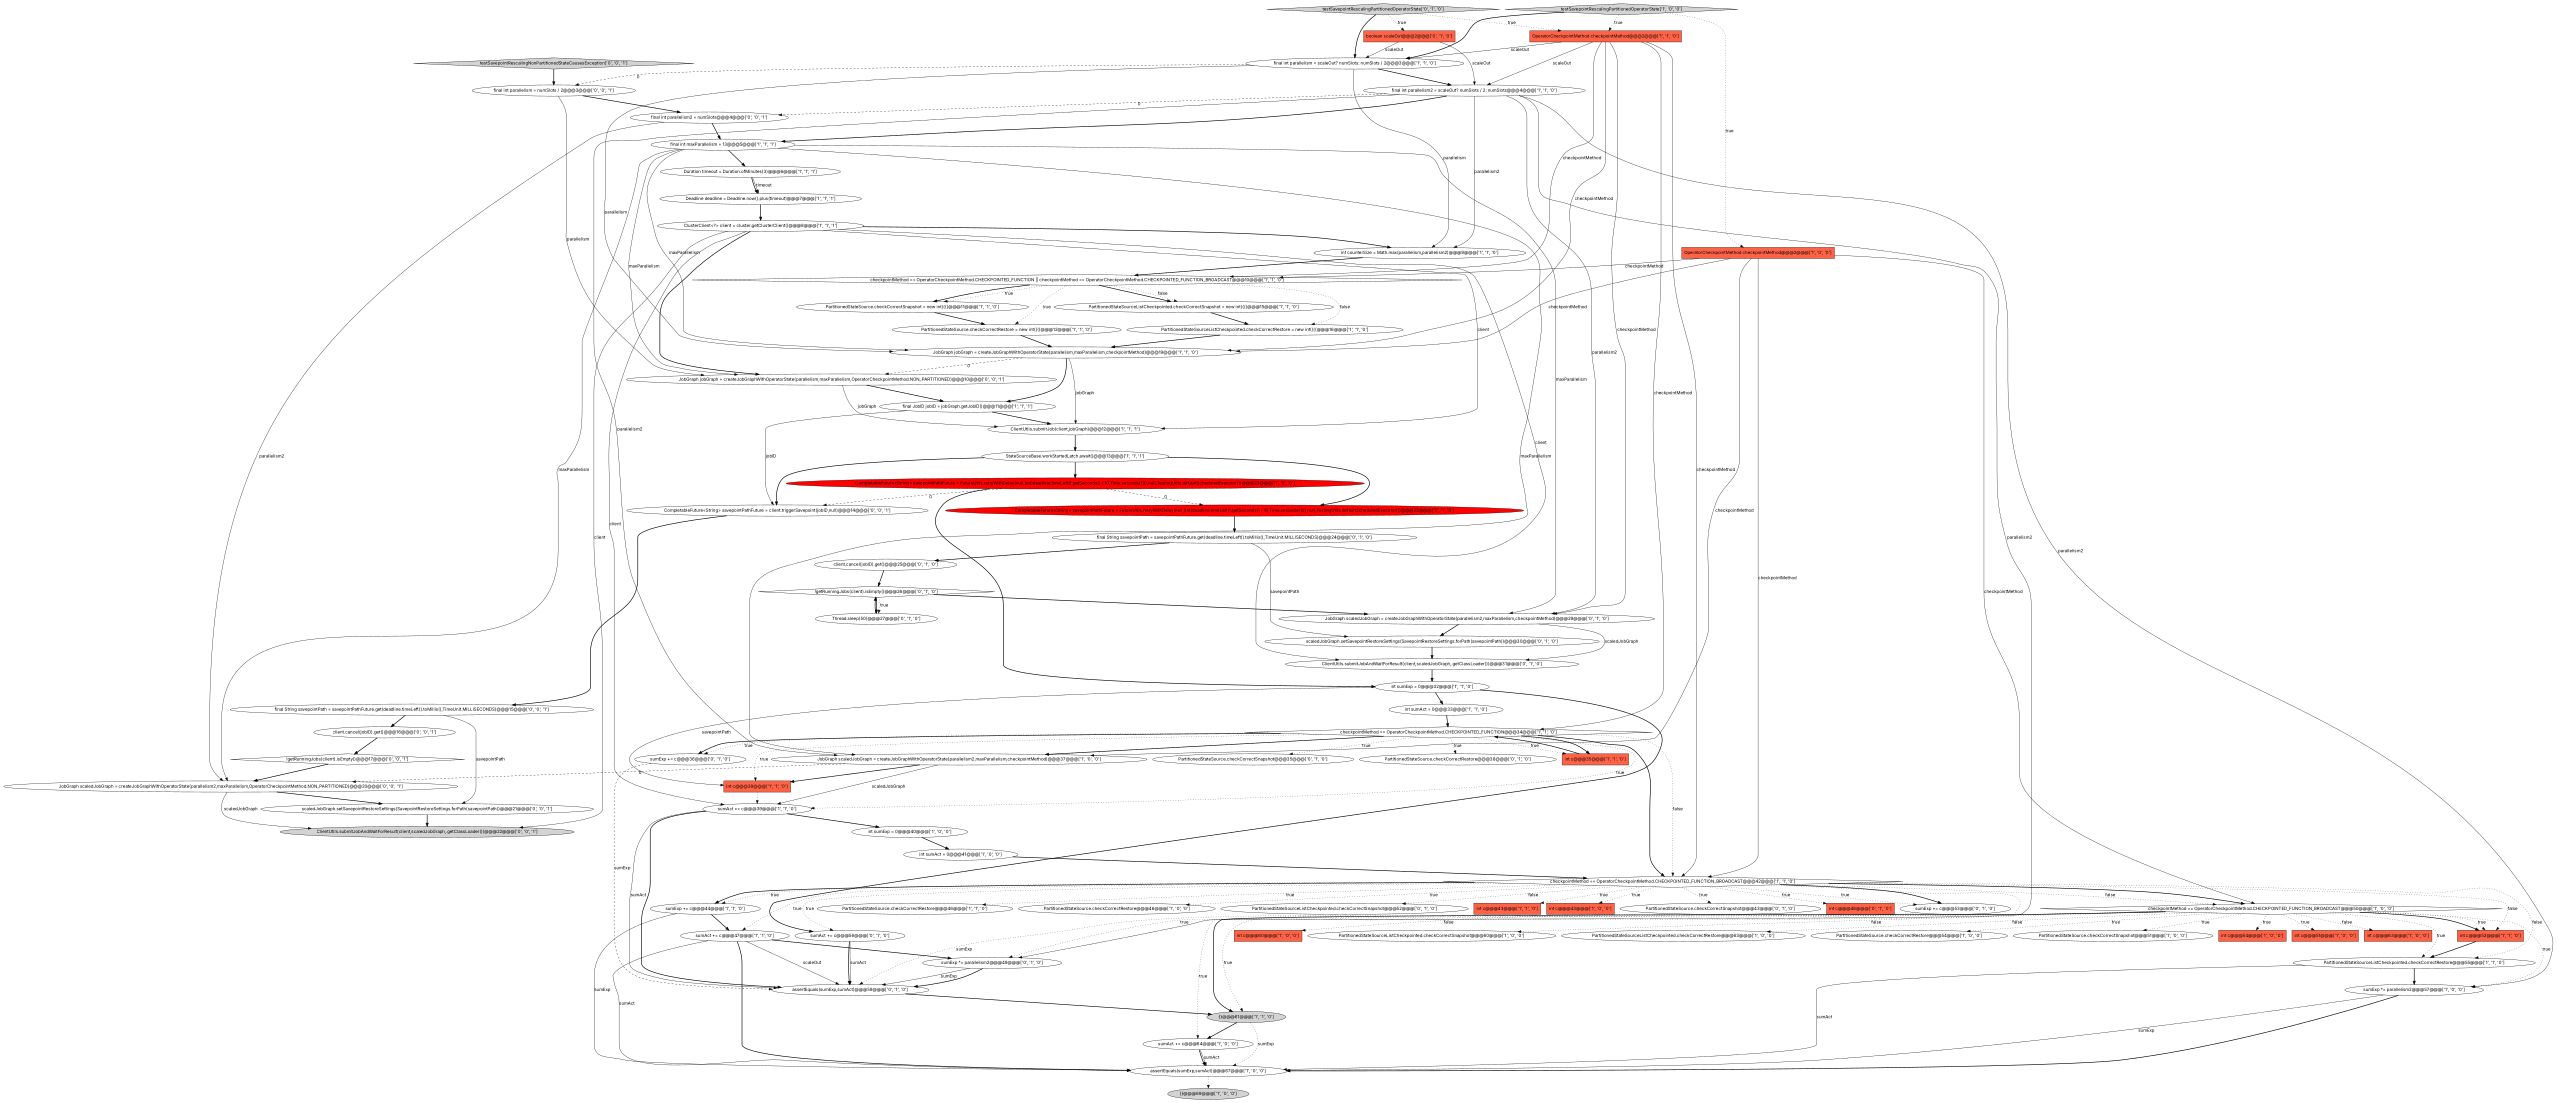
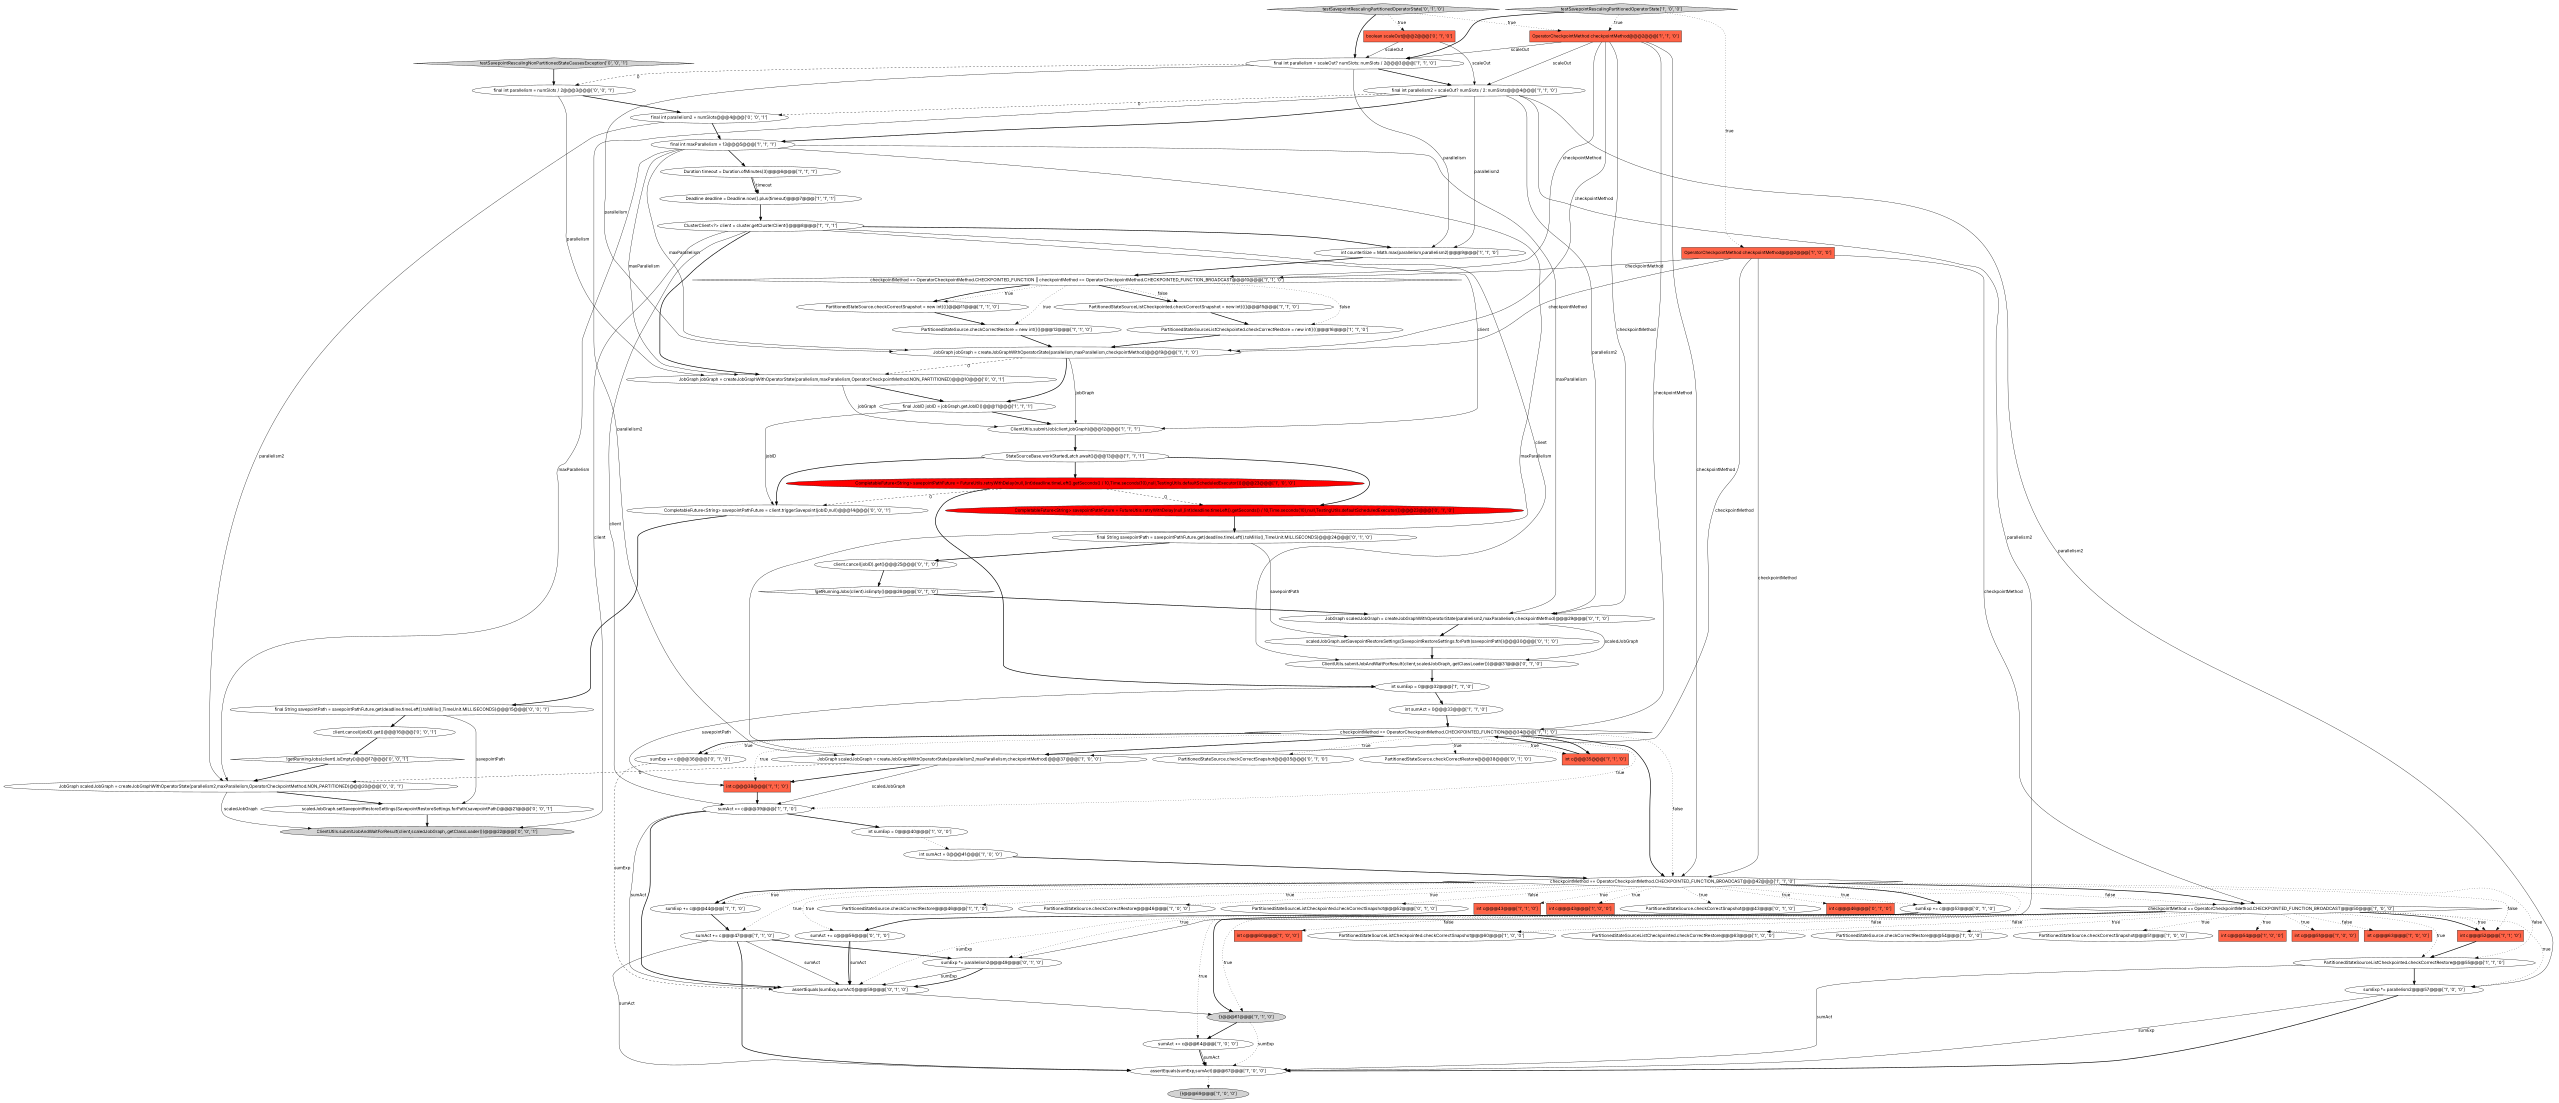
(876, 619) -> none
(757, 796) -> (757, 796)
(1296, 823) -> (1182, 916)
(934, 843) -> (934, 843)
(812, 963) -> (812, 963)
(1057, 1004) -> (1057, 1004)
(767, 1066) -> none
